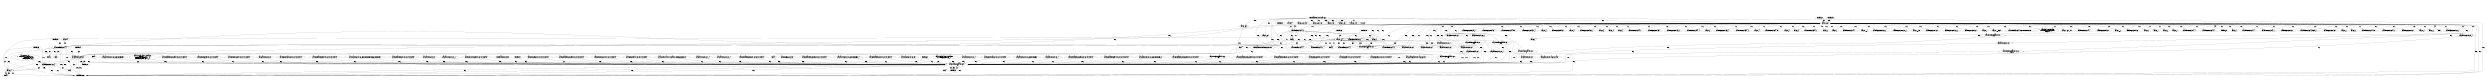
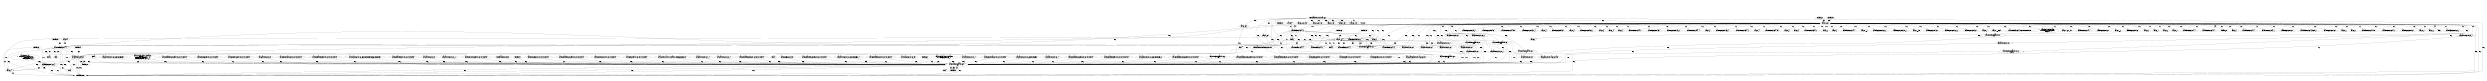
(6, 76) -> none
